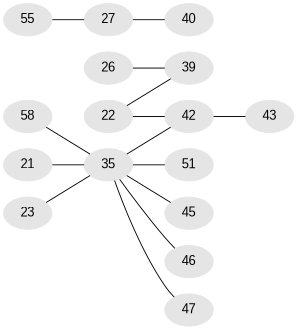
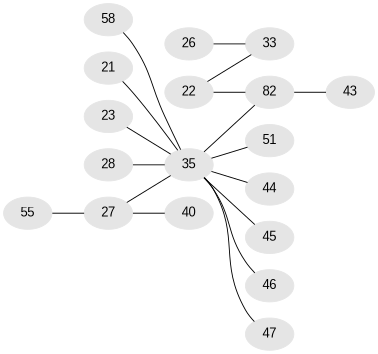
(189, 68) -> (270, 44)
(189, 116) -> (270, 92)
none -> (108, 165)
none -> (149, 189)
none -> (270, 189)
